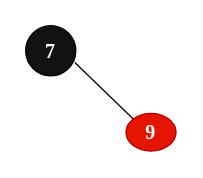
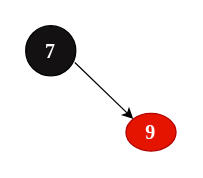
(129, 114) -> (126, 112)
